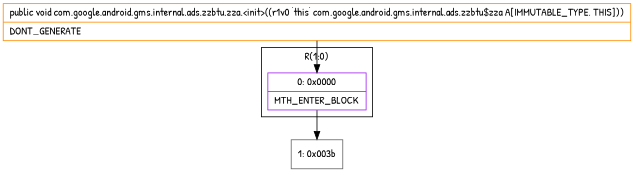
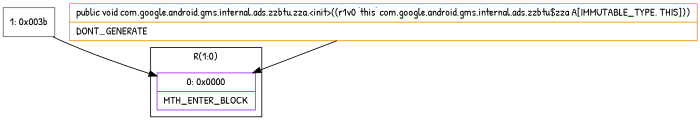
(317, 122) -> (101, 57)
